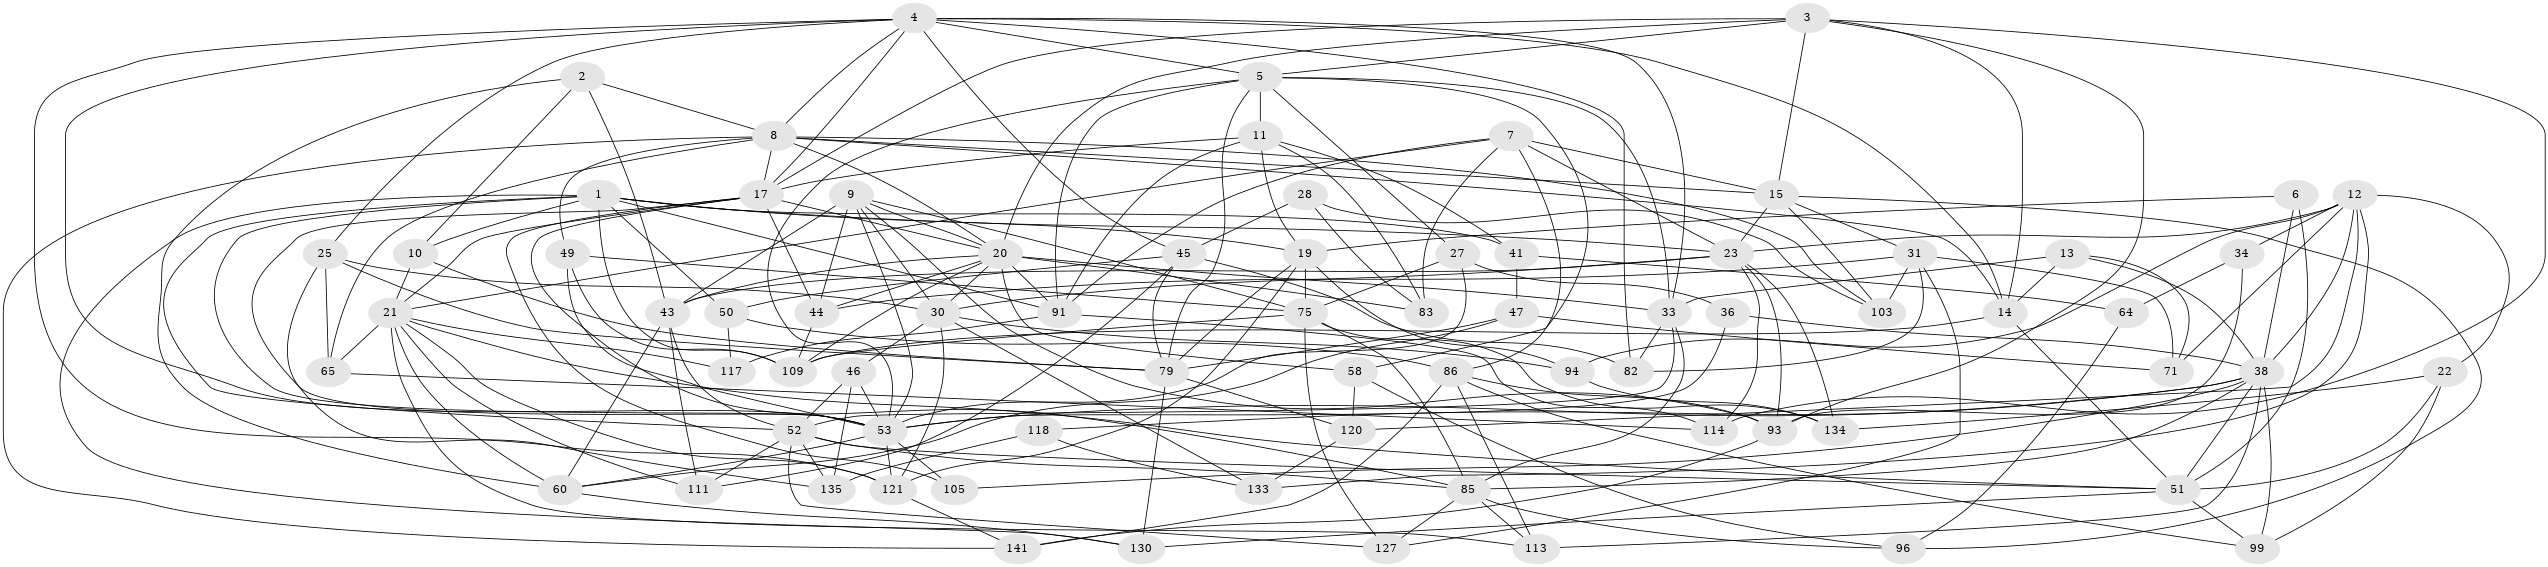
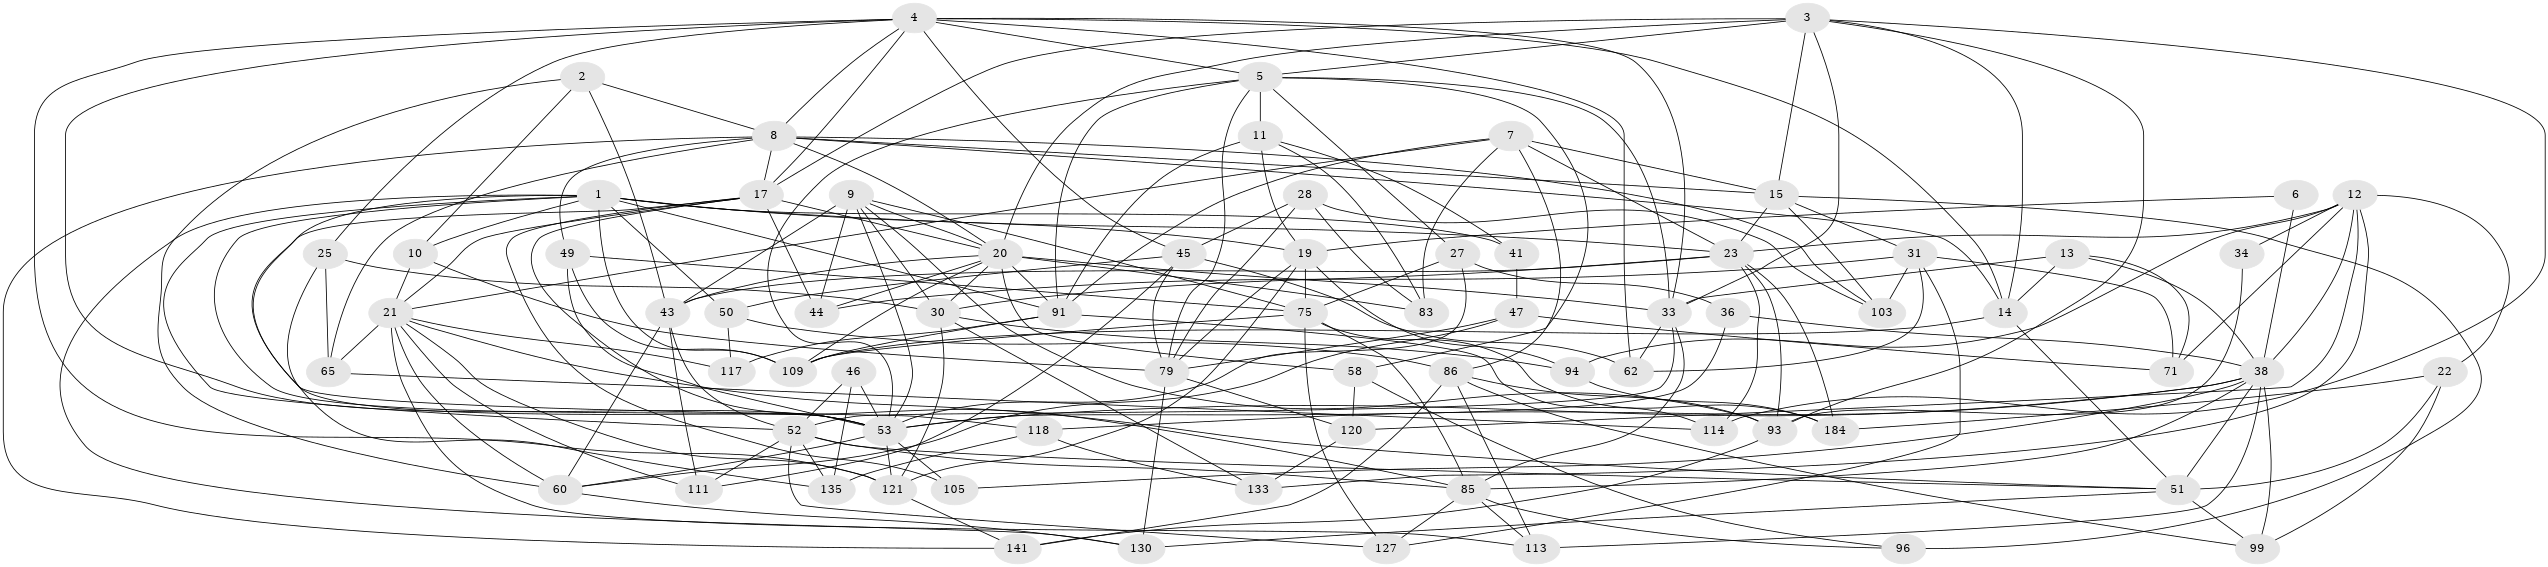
(998, 157) -> none
none -> (1839, 192)
(2126, 313) -> none
(808, 336) -> (924, 336)
(896, 343) -> none
(738, 346) -> (1247, 262)
(2298, 366) -> none
(1632, 372) -> (1632, 372)
none -> (425, 403)
(1836, 431) -> (1836, 431)
